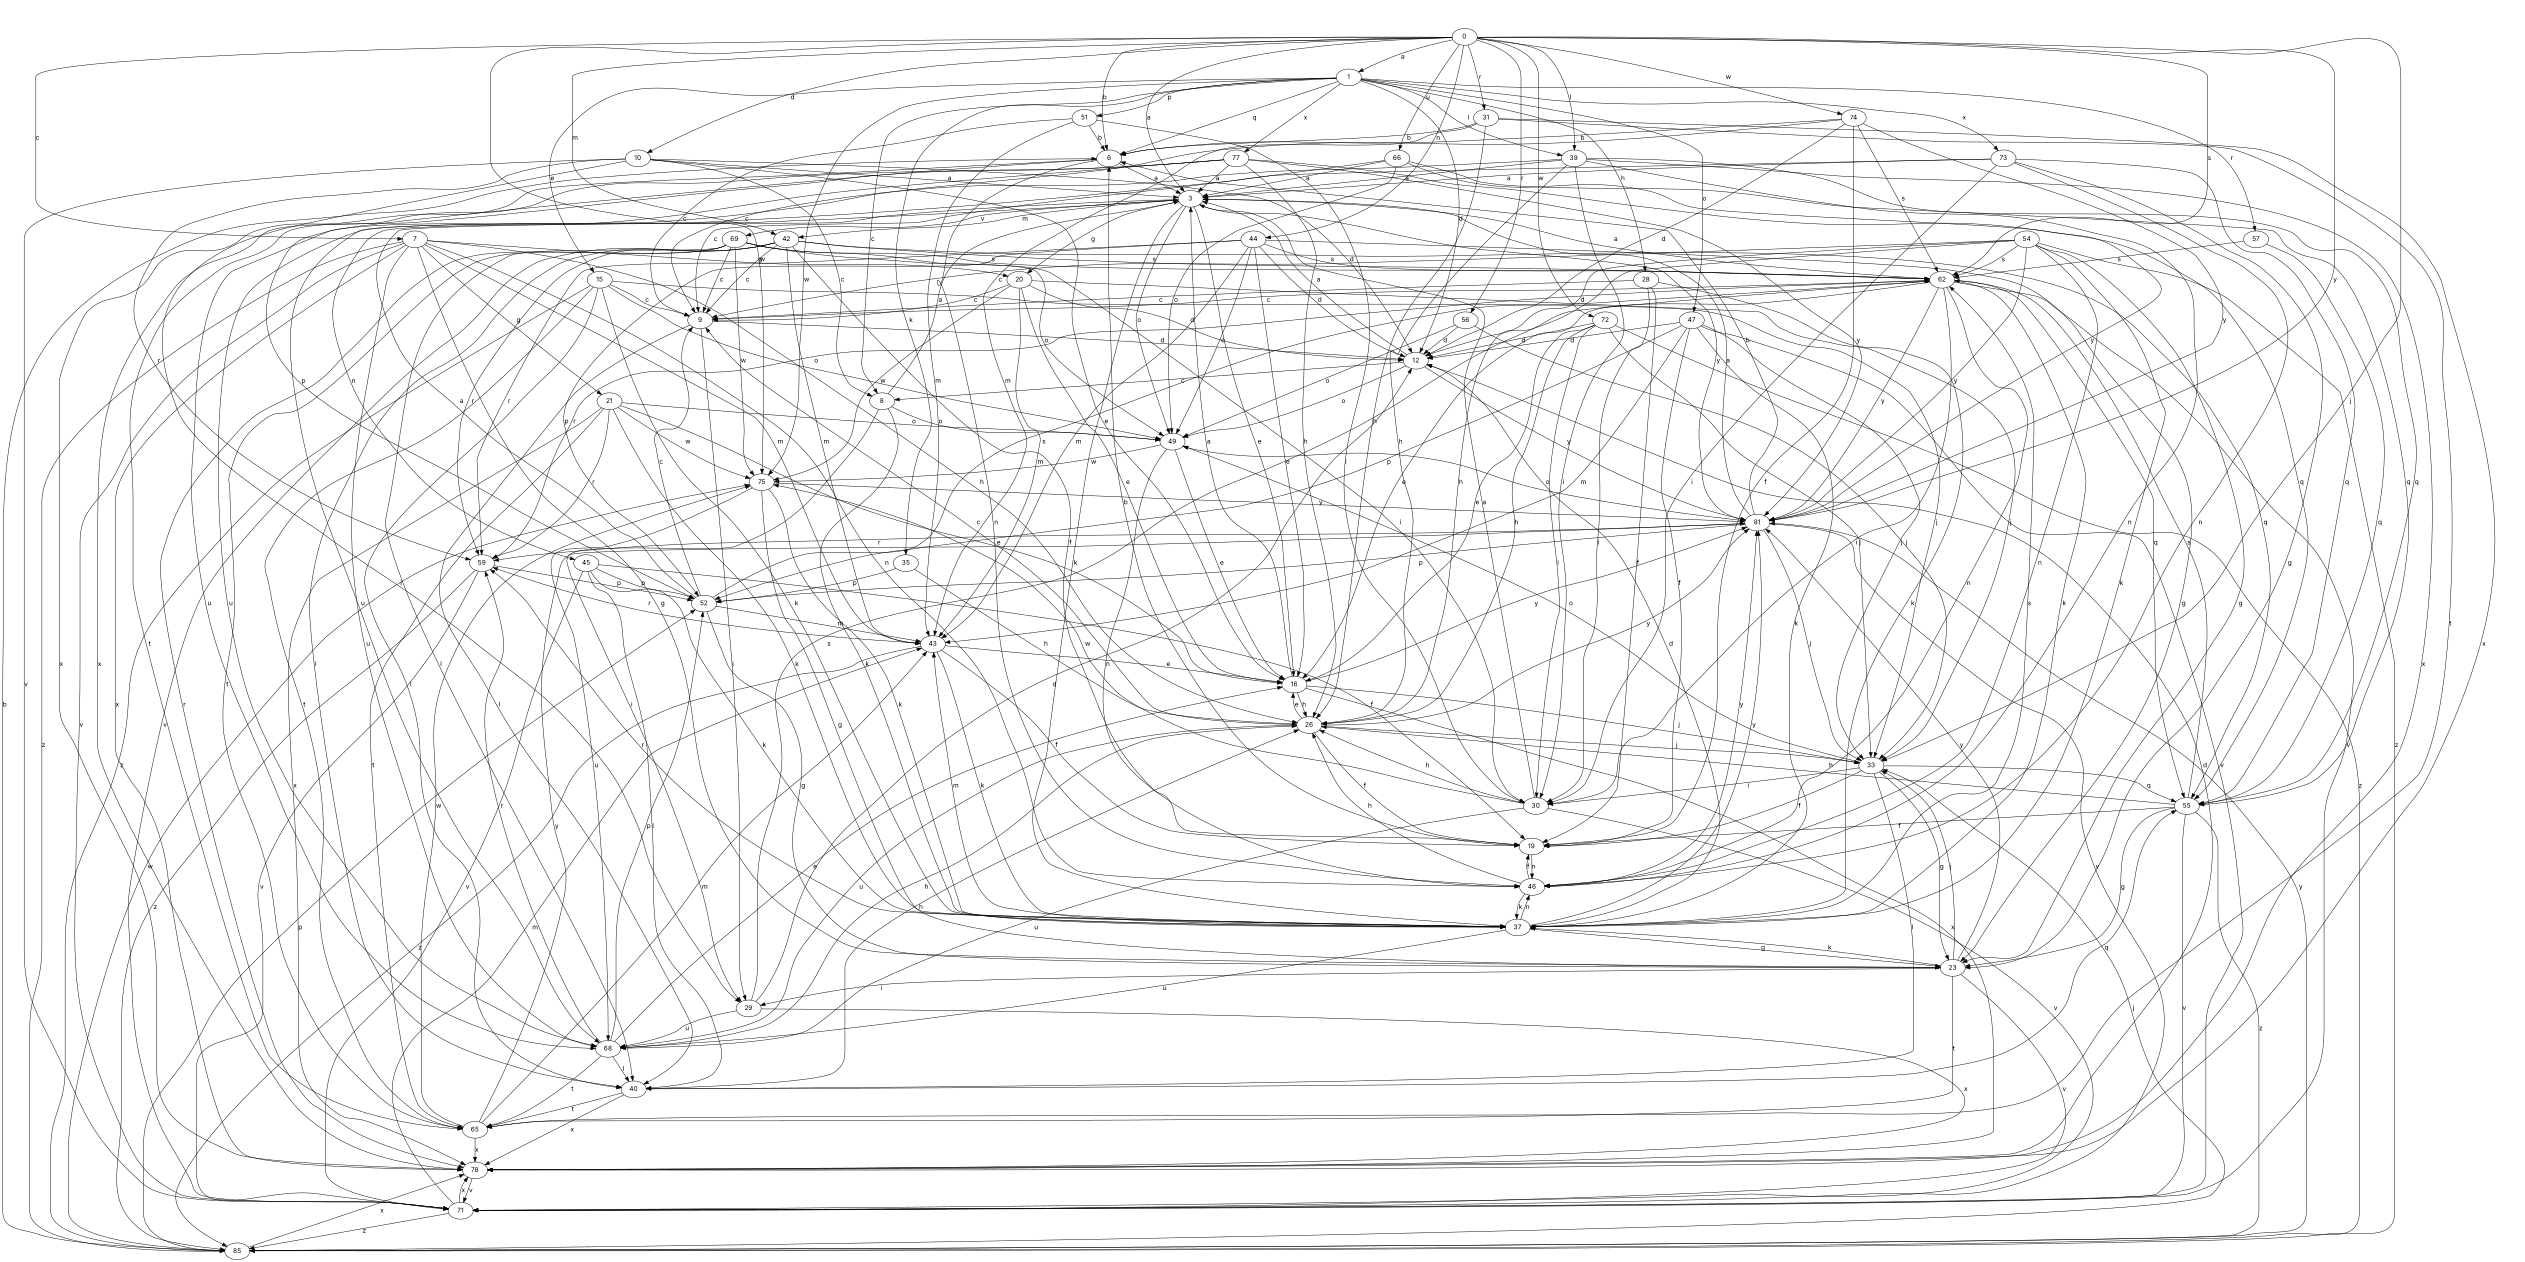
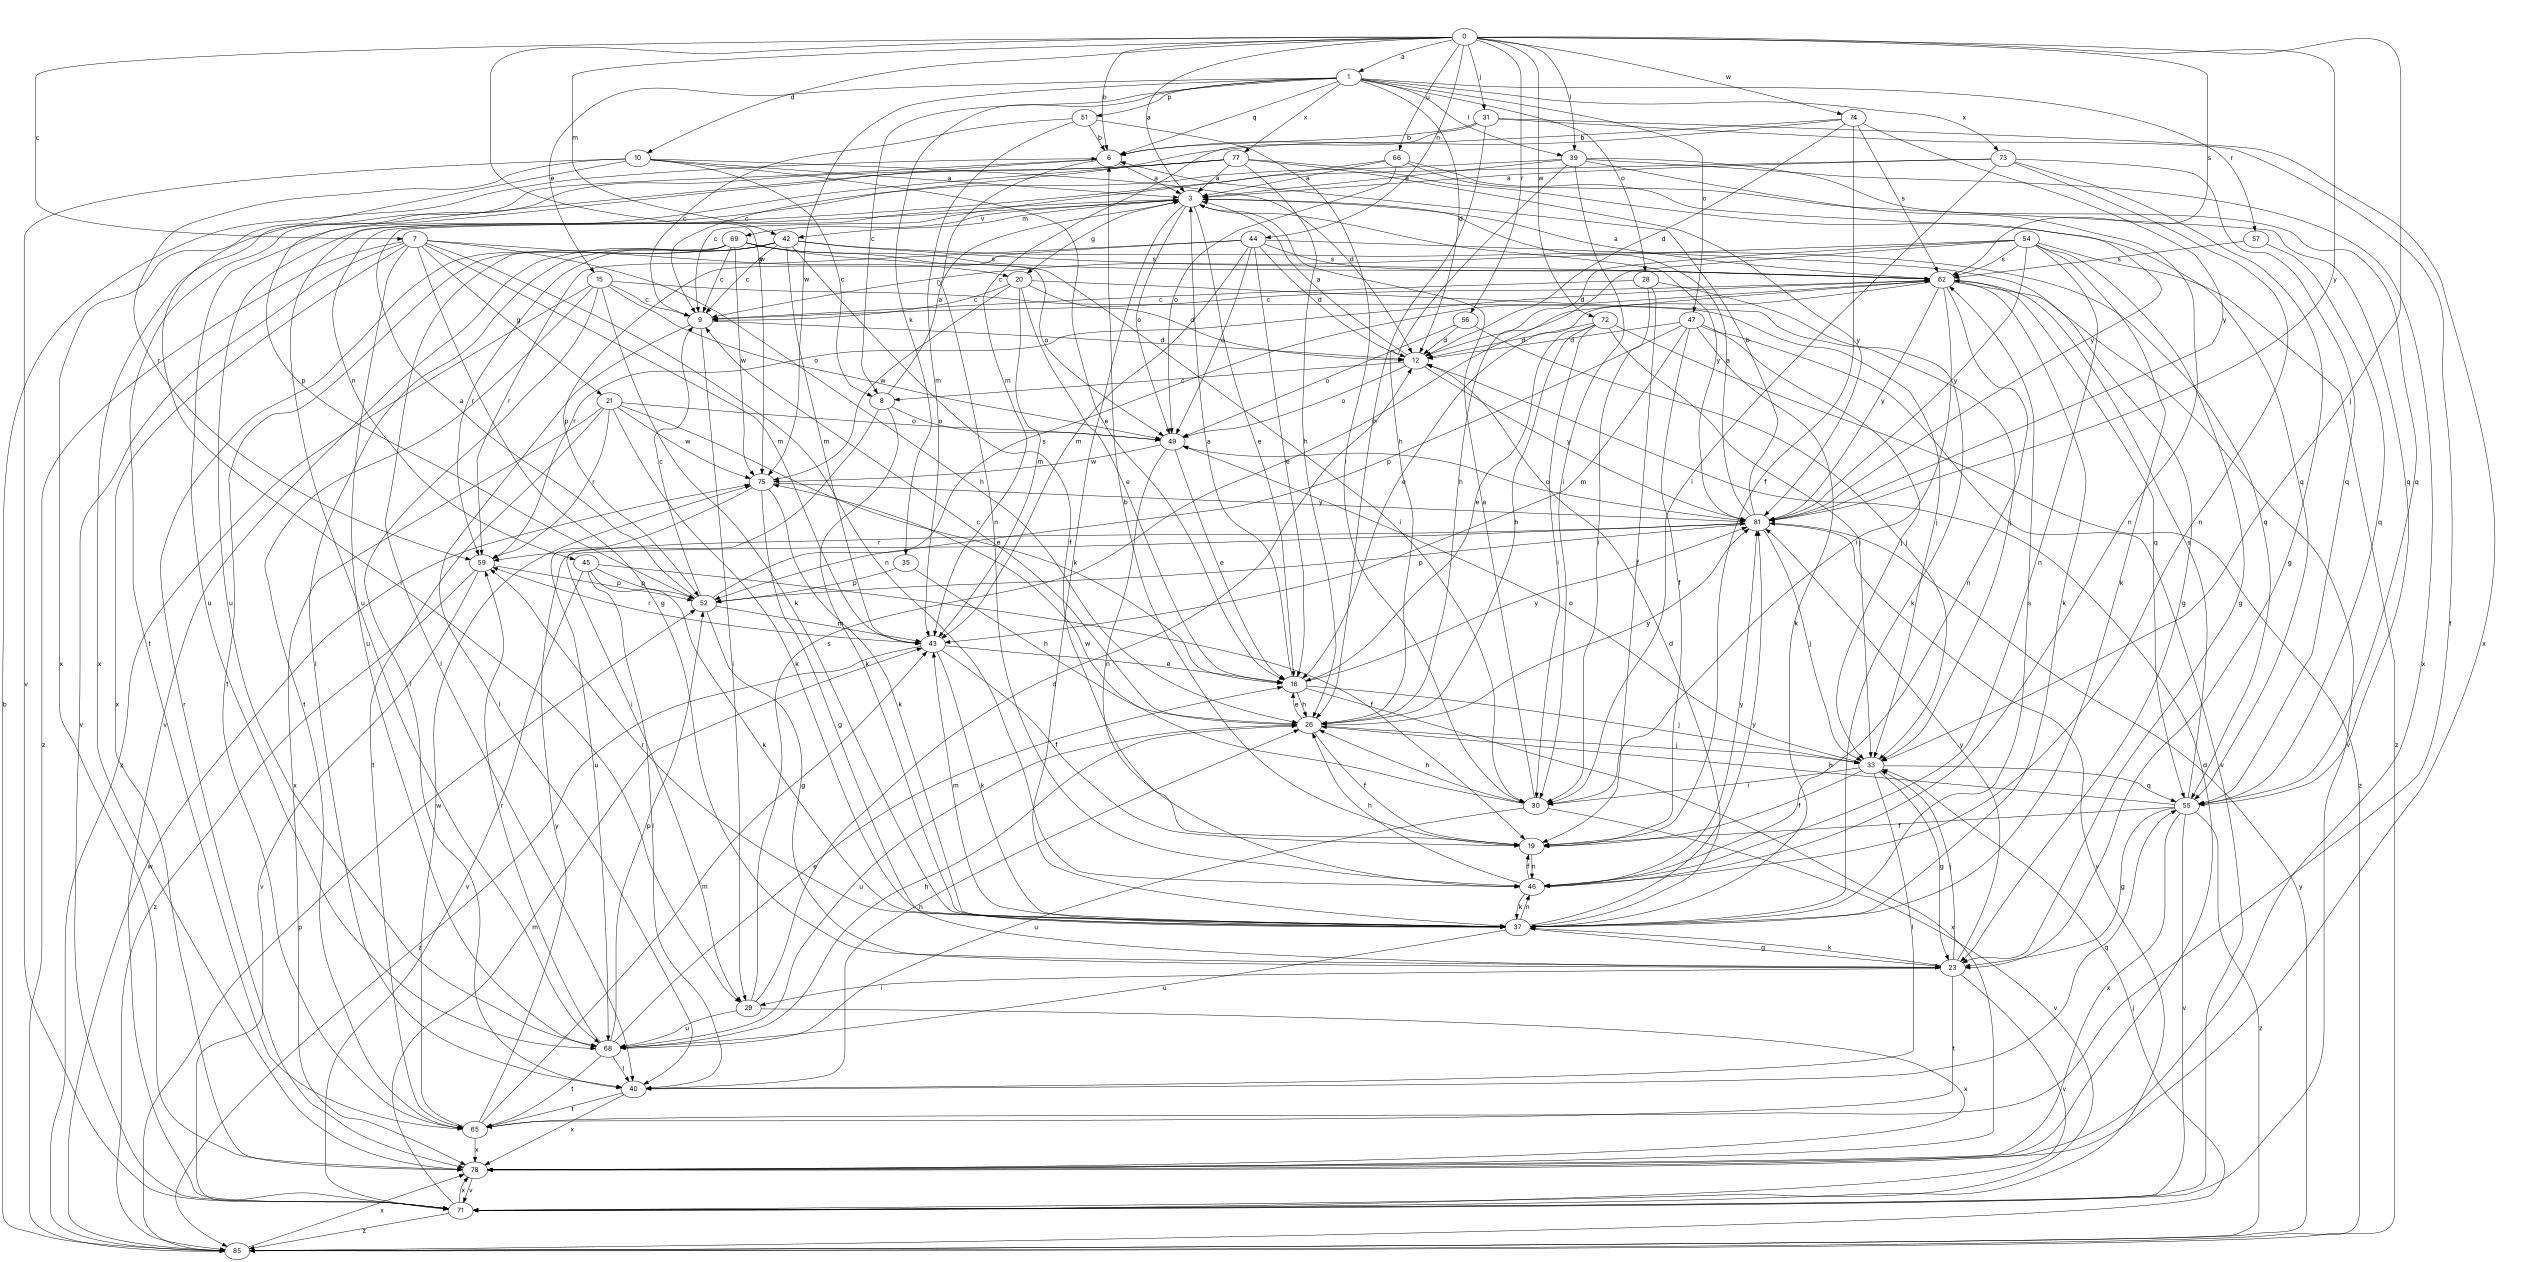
(1481, 77) -> (1481, 77)
(1623, 179) -> (1623, 179)
none -> (1449, 1167)
